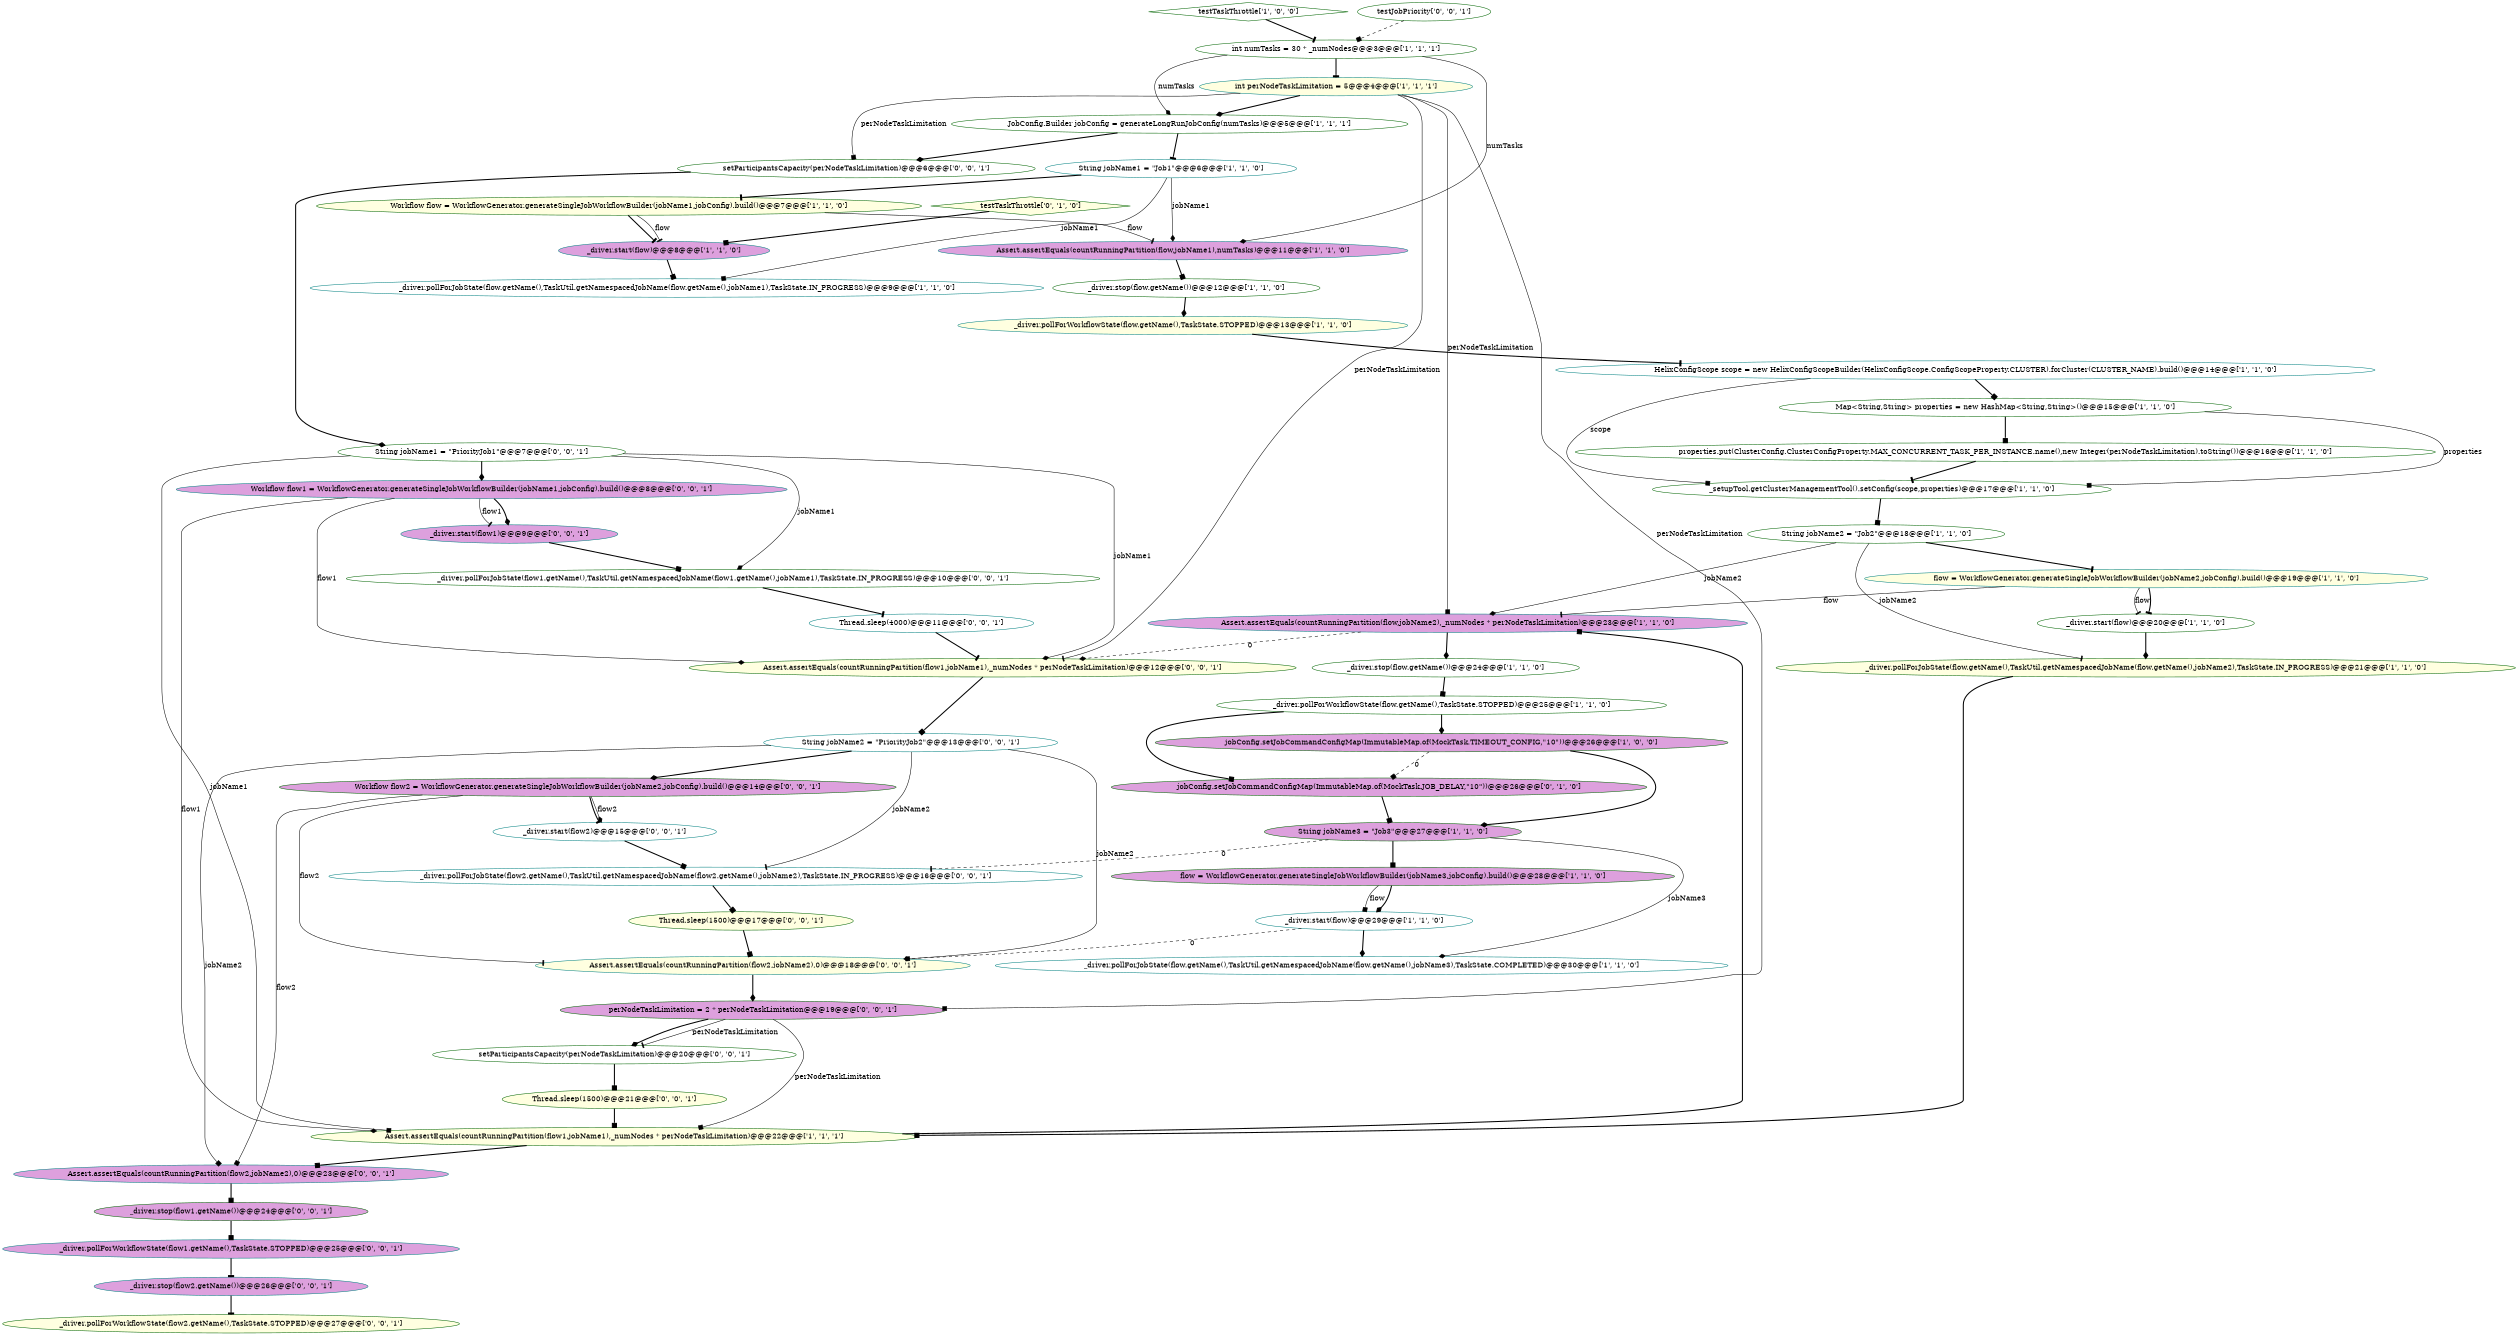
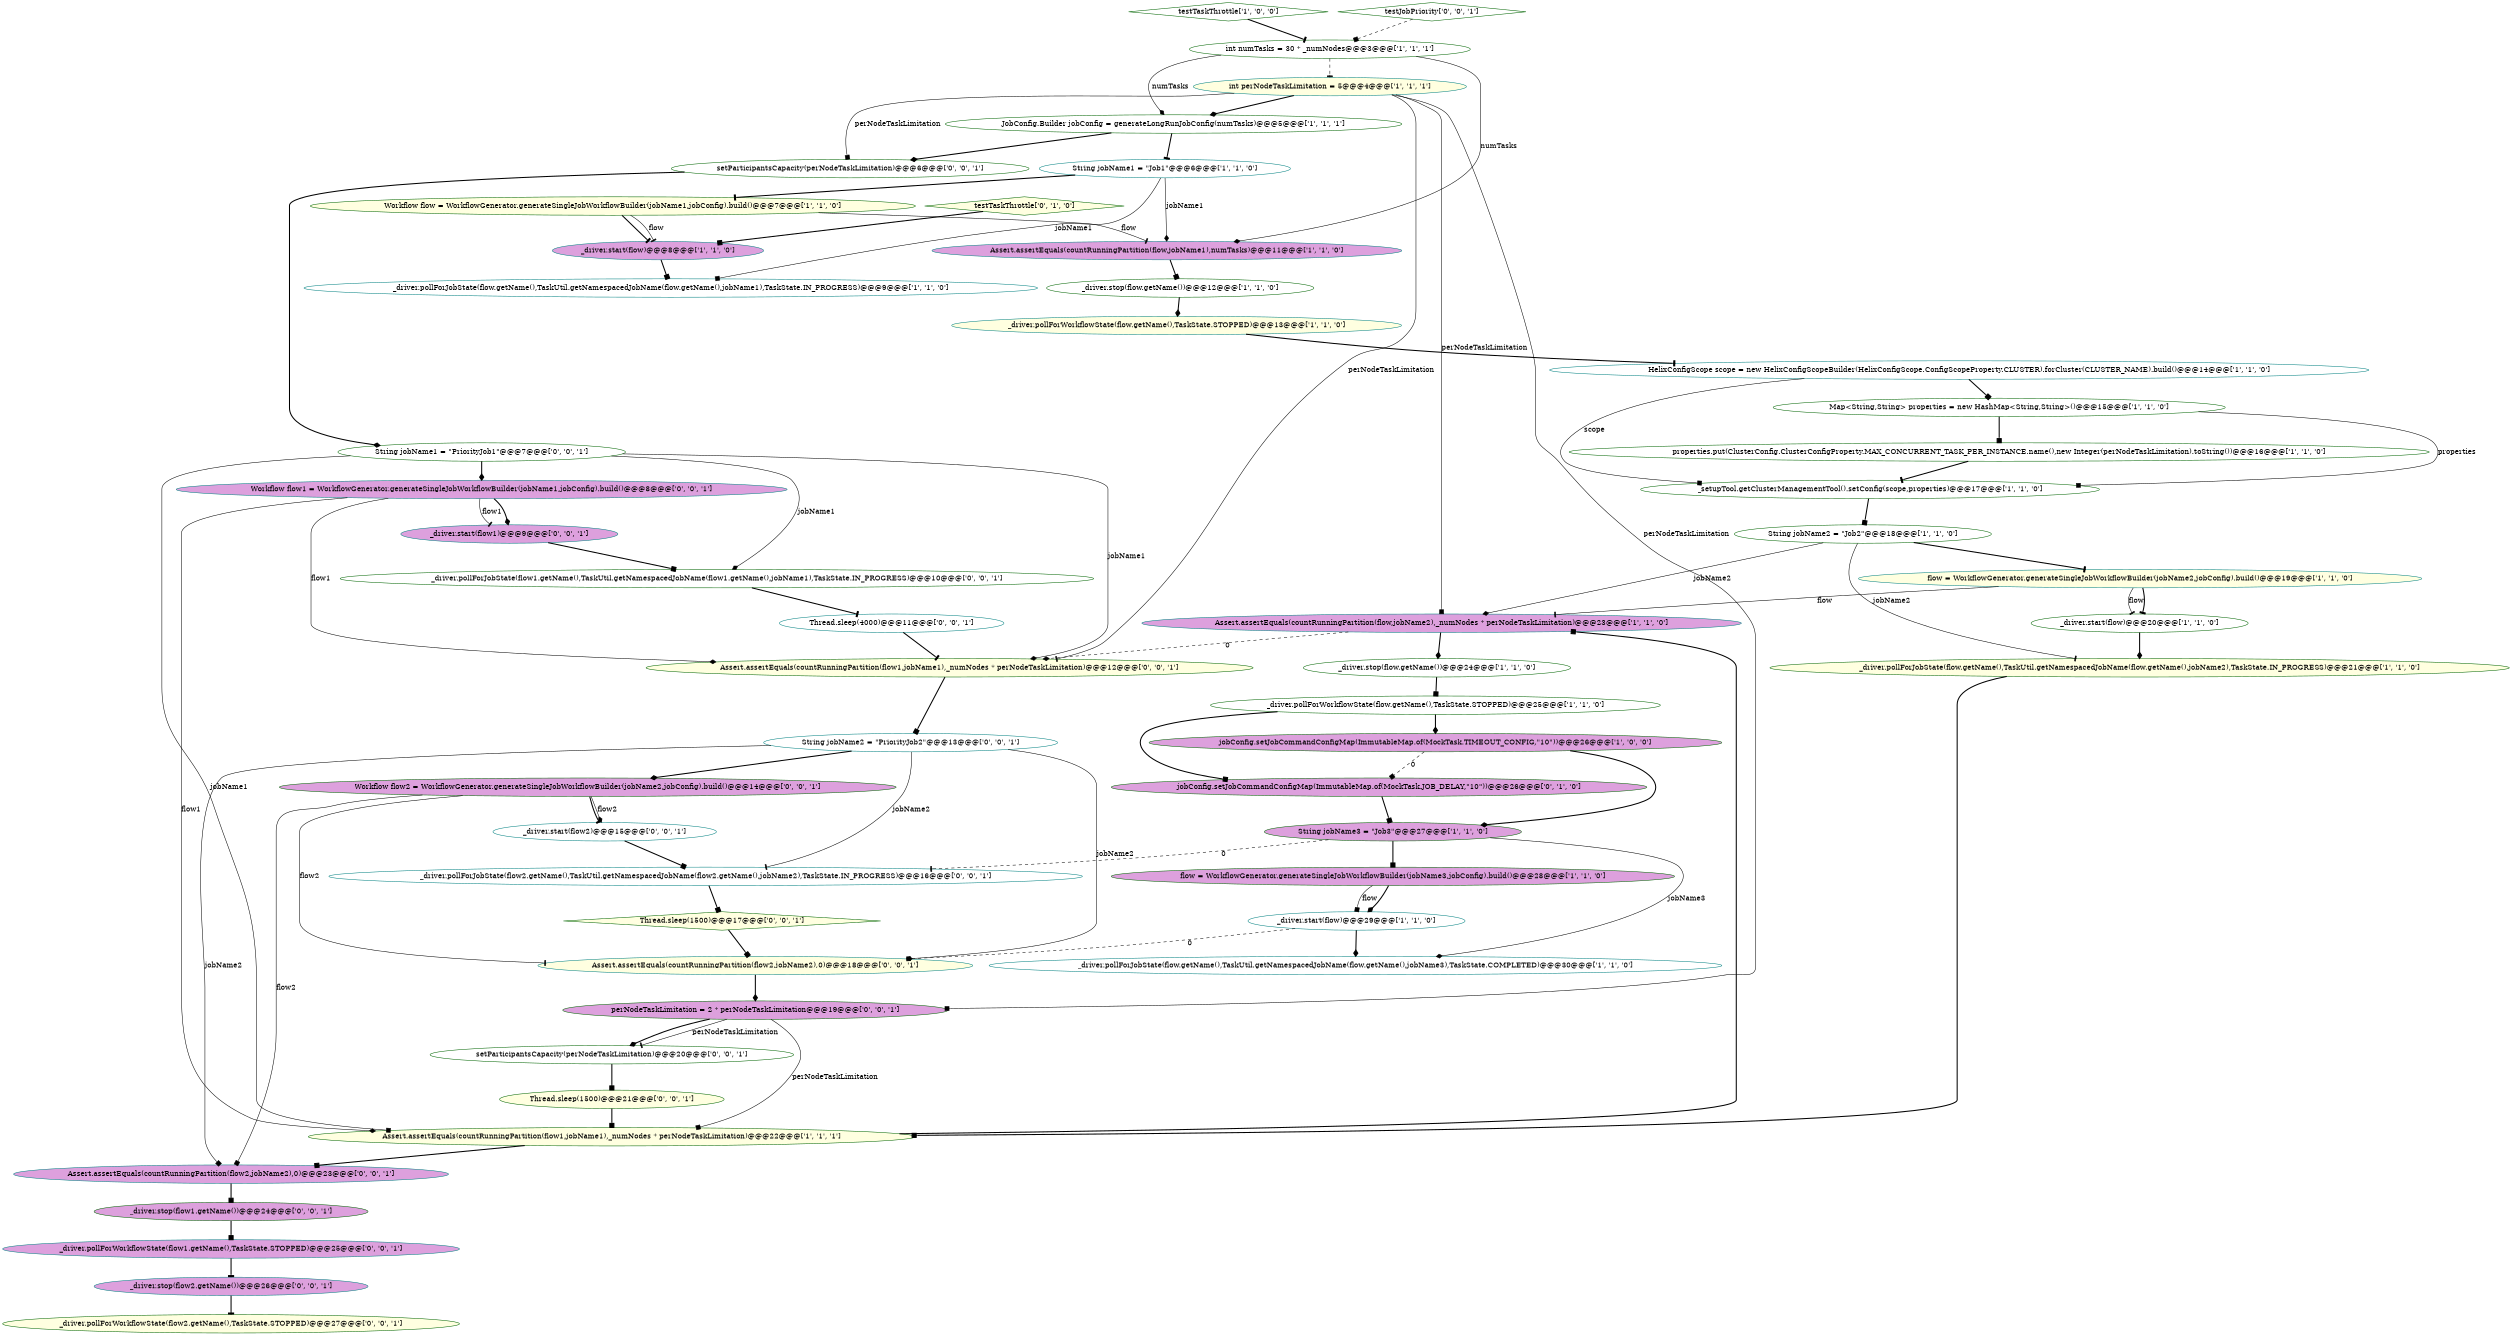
(1424, 12) -> (1432, 12)
(1336, 67) -> (1330, 67)
(741, 921) -> (722, 921)
